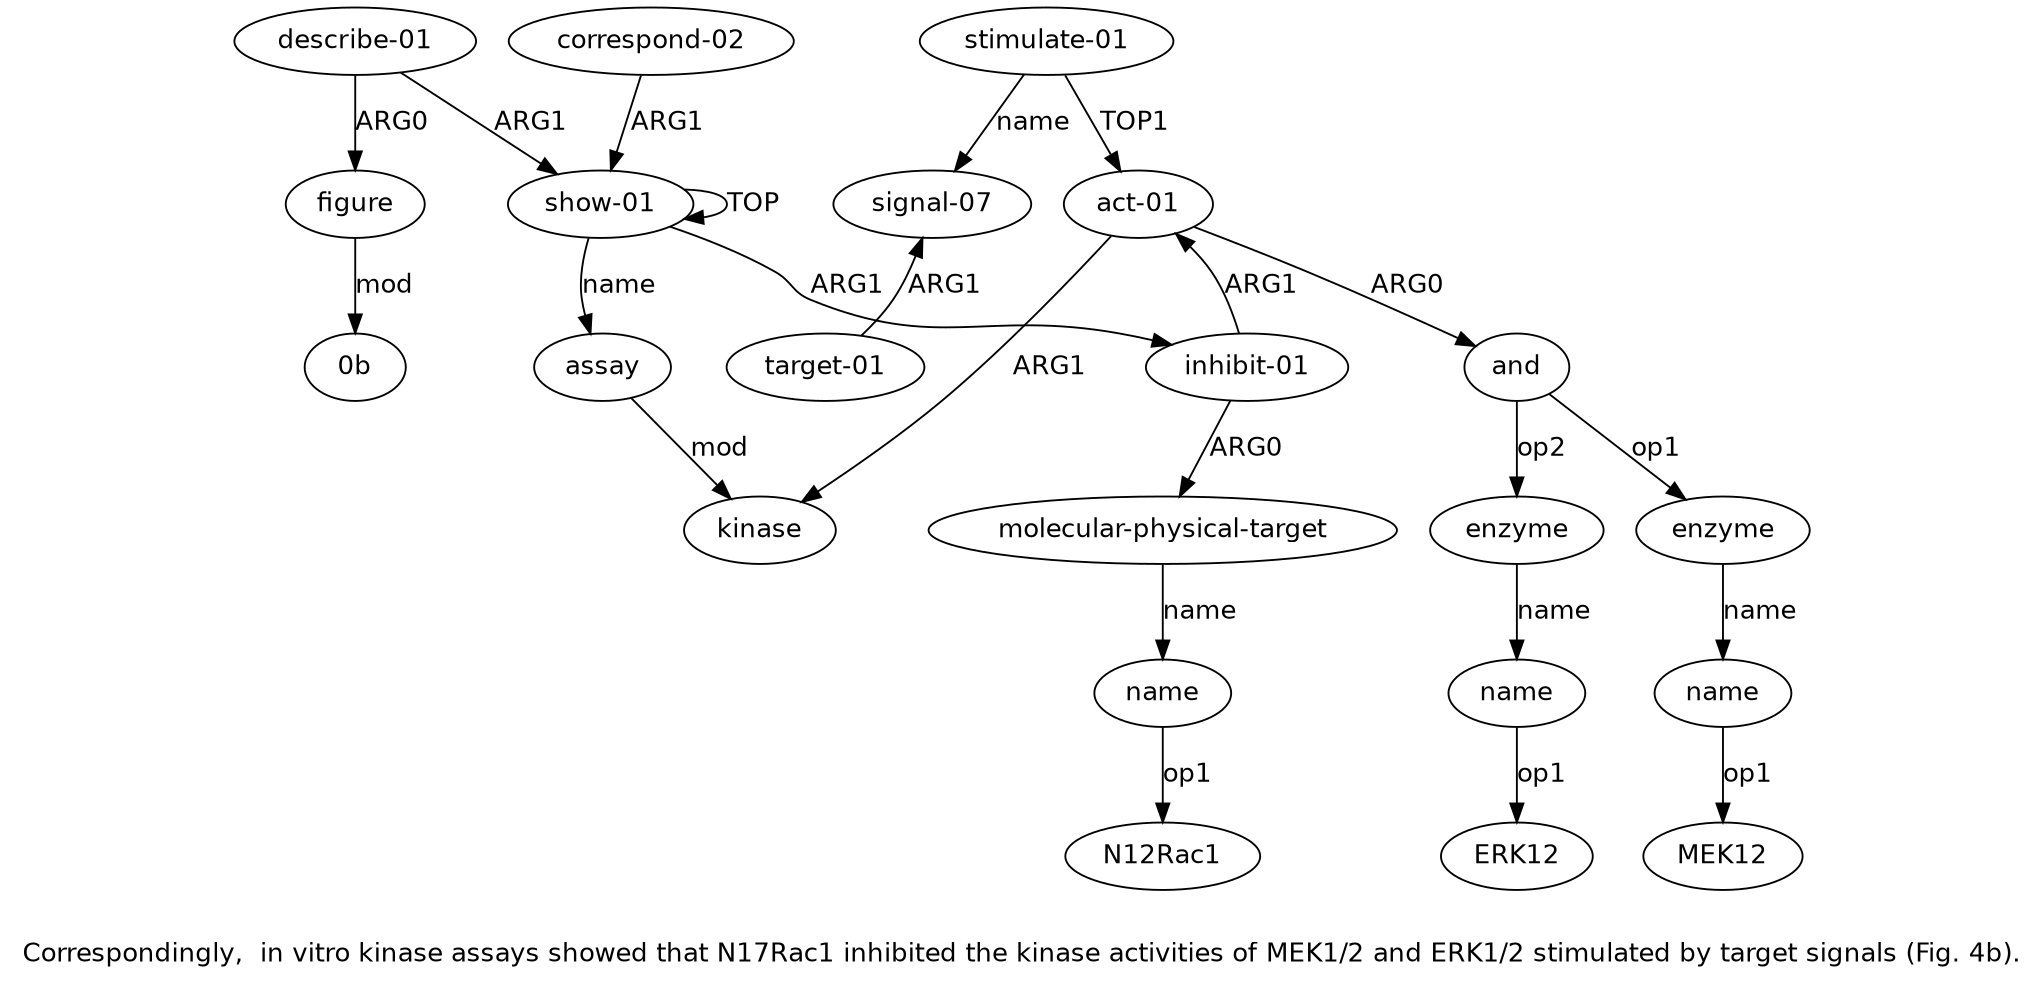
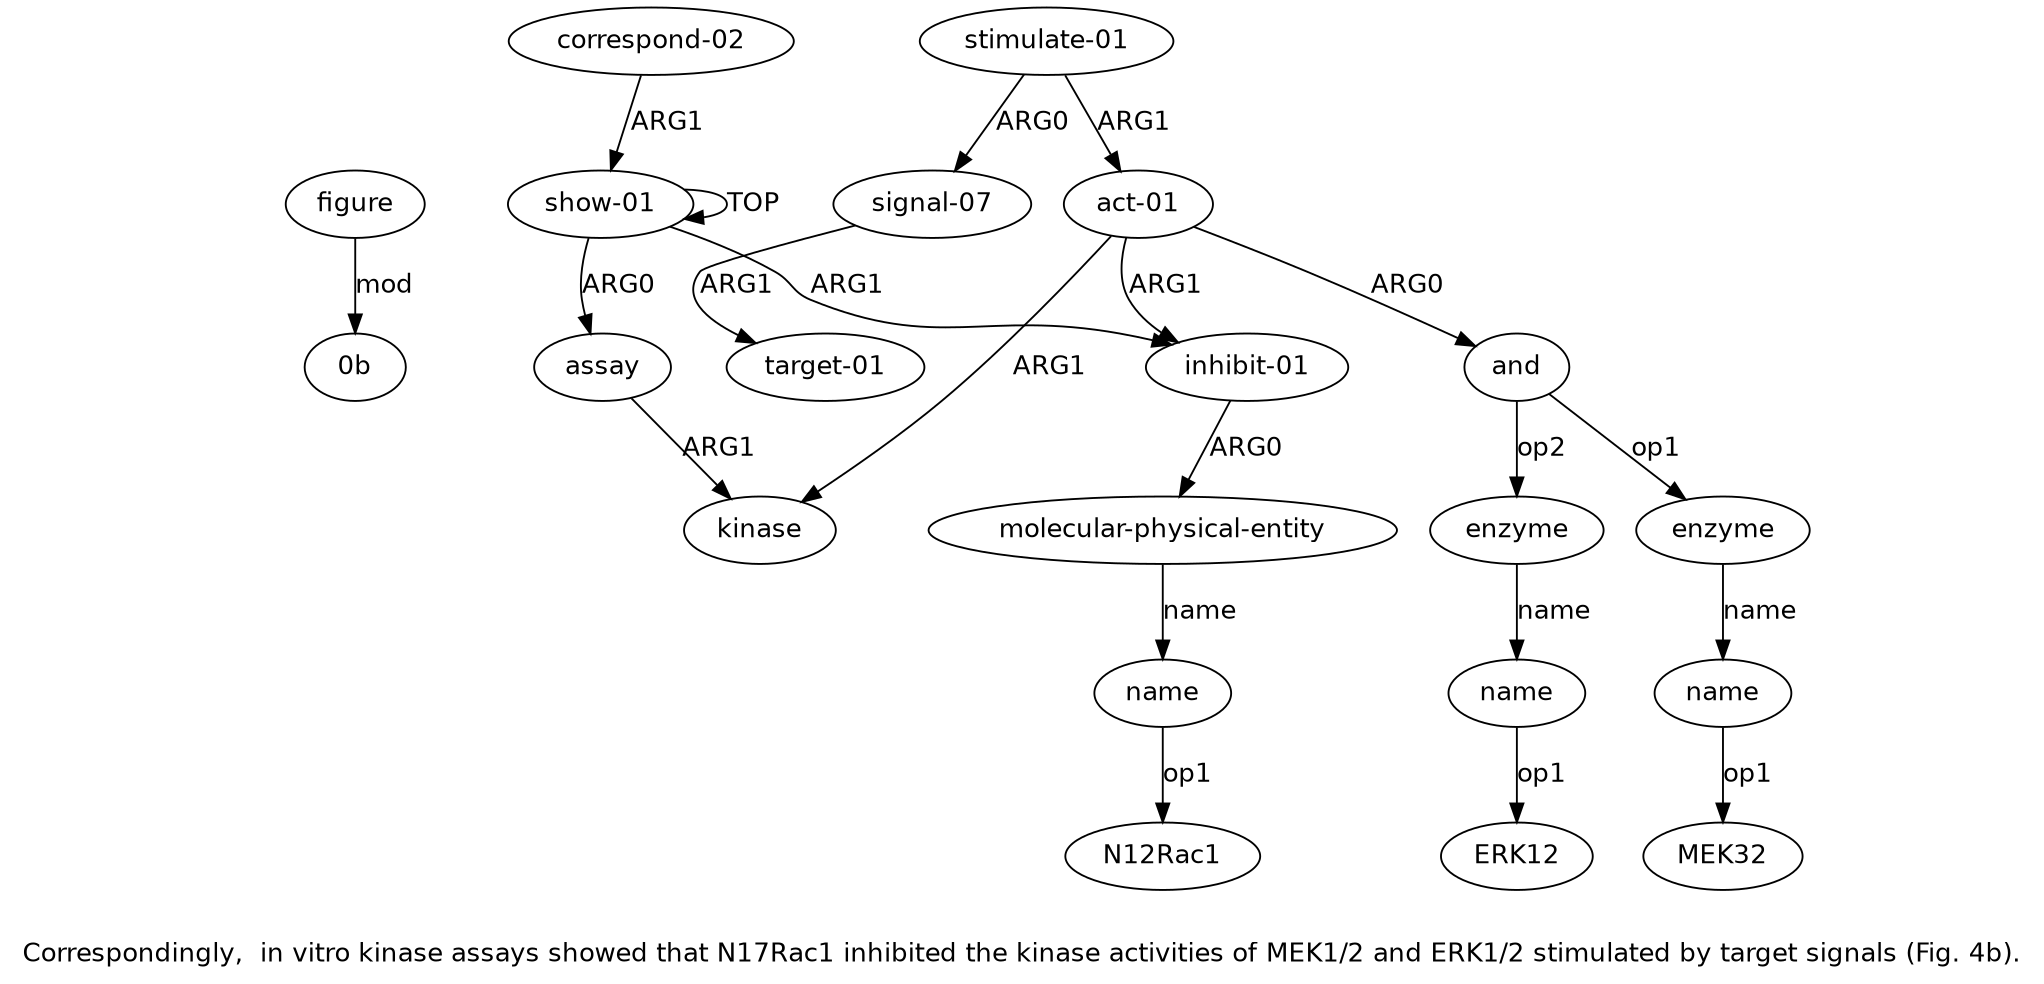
(355, 41) -> none
(1033, 123) -> (1033, 123)
(1135, 123) -> (1135, 123)
(619, 286) -> (619, 286)
(1220, 287) -> (1125, 292)
(893, 299) -> (724, 262)
(720, 449) -> (720, 449)
(1163, 530) -> (1163, 530)
(1723, 856) -> (1723, 856)
